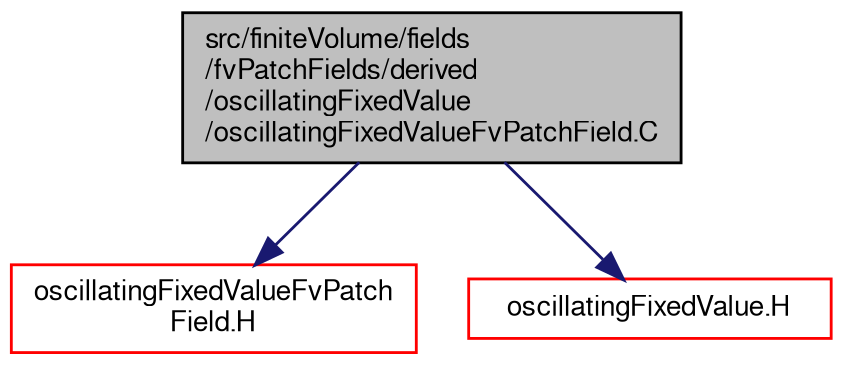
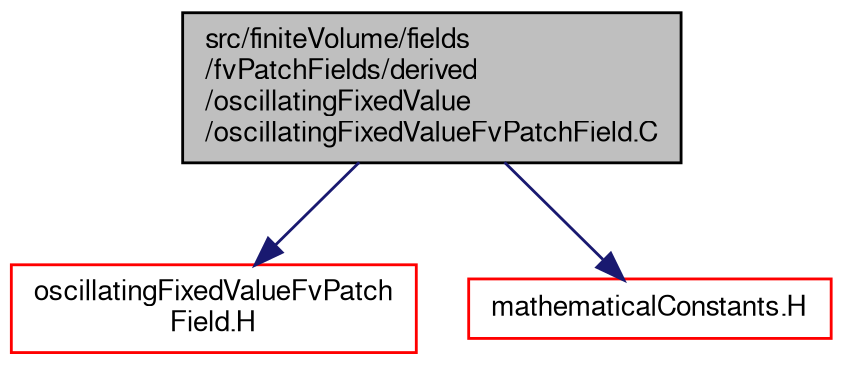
(650, 309) -> (650, 309)
